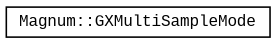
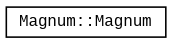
(138, 22) -> (86, 22)
